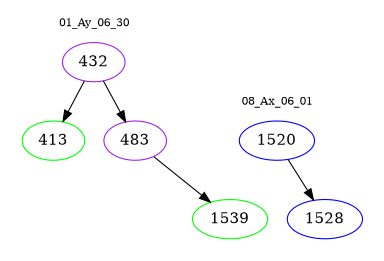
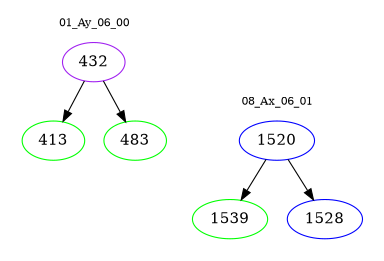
(94, 23) -> (94, 23)
(135, 141) -> (135, 141)
(178, 176) -> (257, 175)
